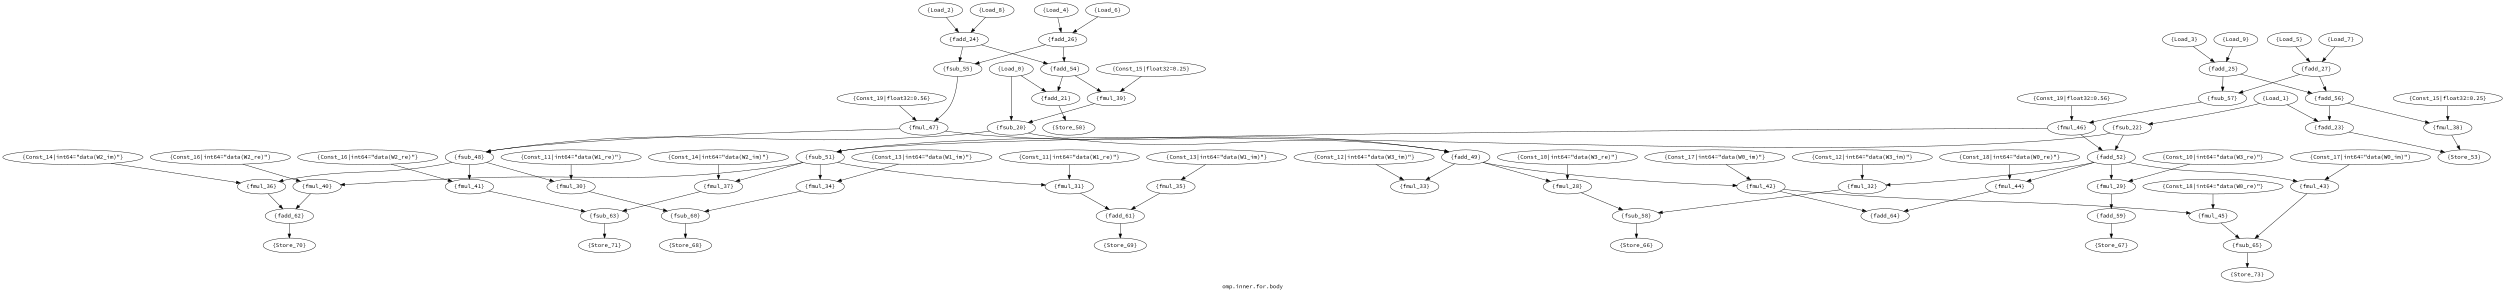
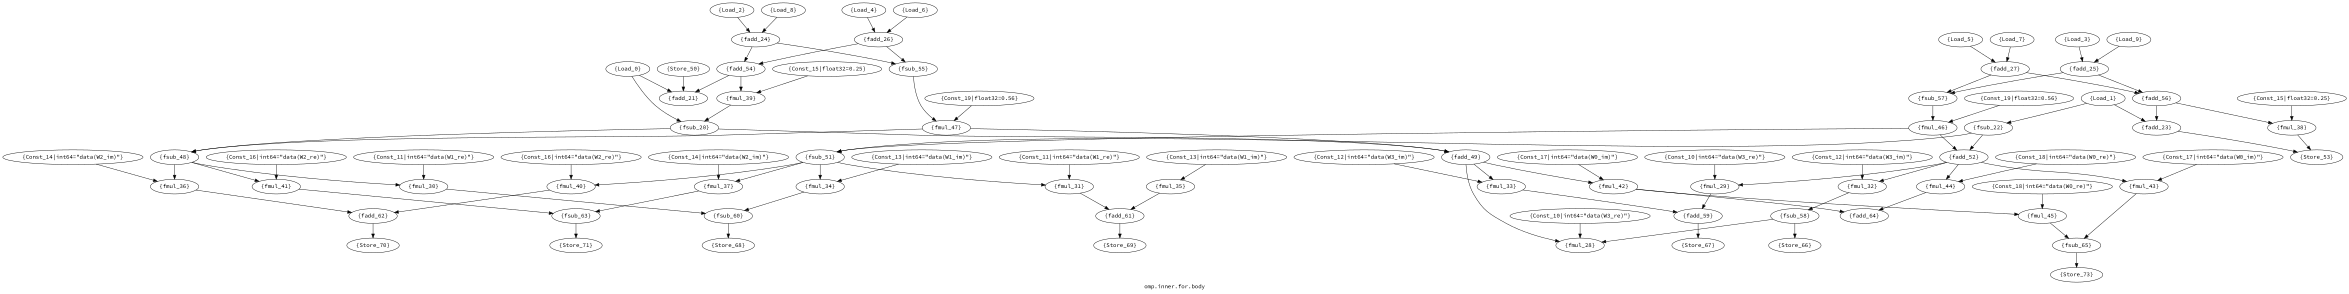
(1061, 110) -> (683, 82)
none -> (1598, 201)
(1600, 201) -> (1689, 230)
